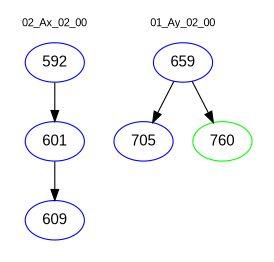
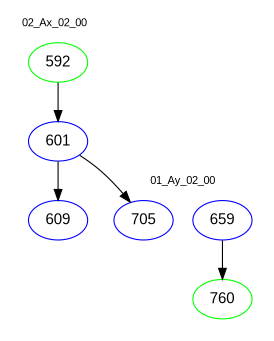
(55, 62) -> (58, 62)
(166, 97) -> (112, 182)
